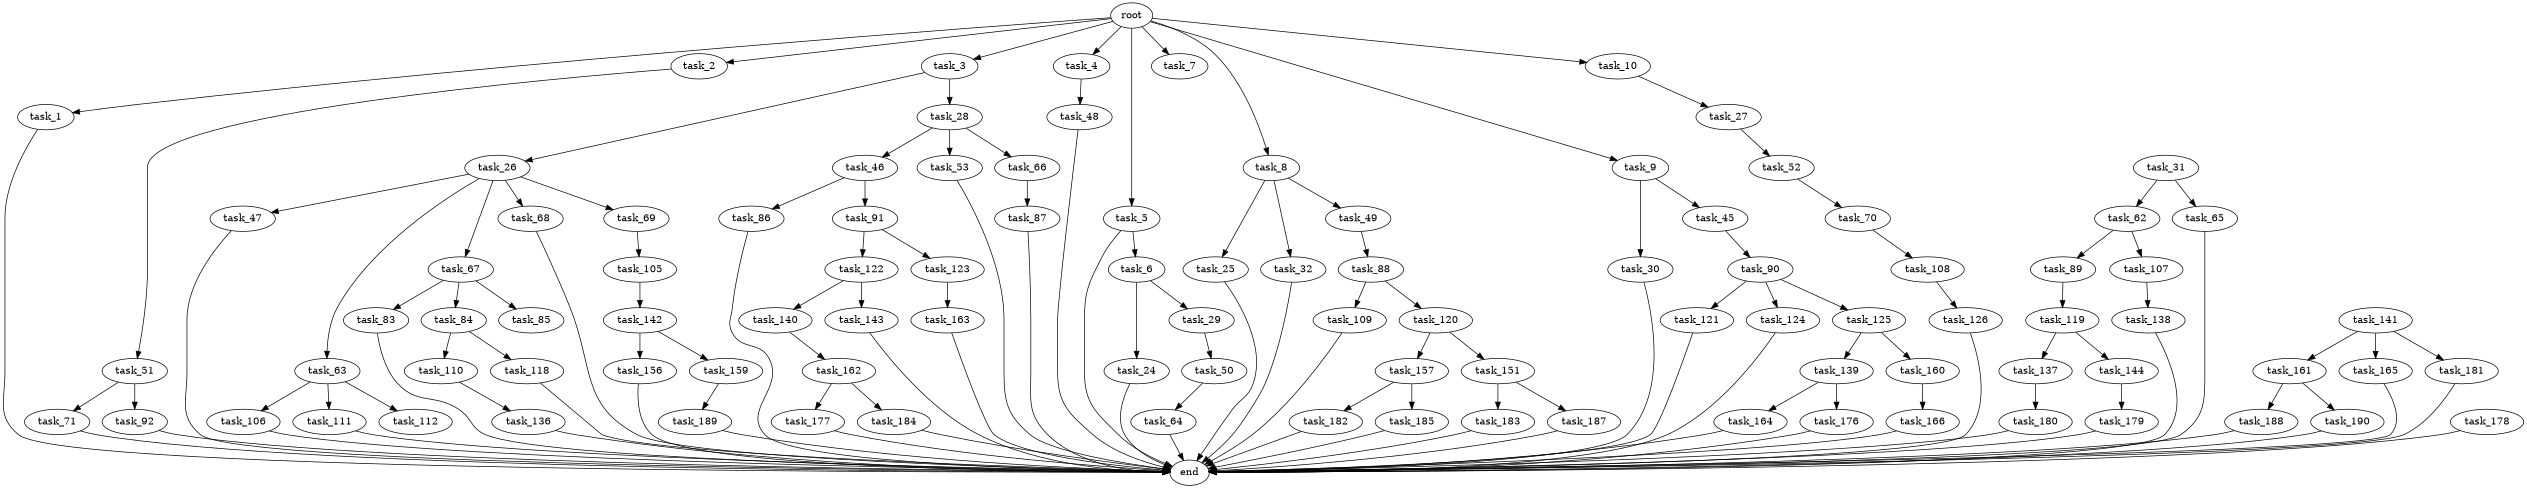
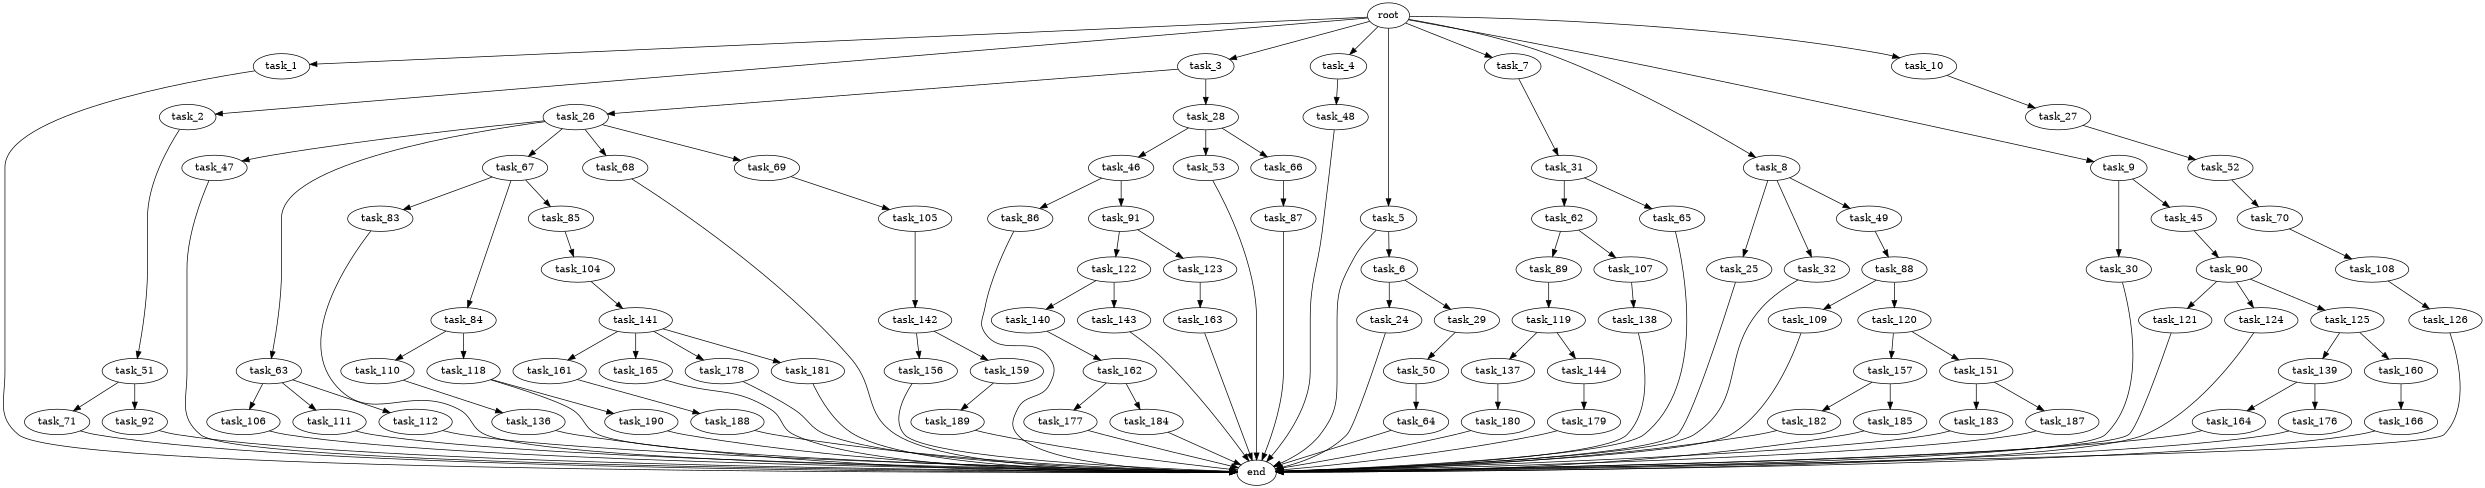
none -> (1537, 114)
none -> (578, 270)
none -> (676, 344)
(2316, 394) -> (560, 399)
none -> (678, 452)
